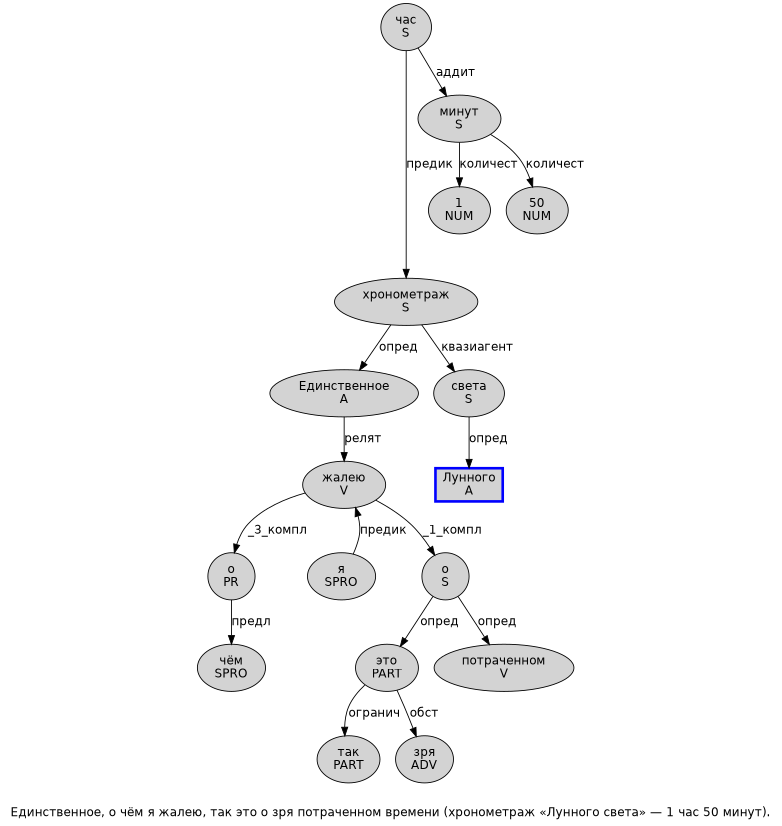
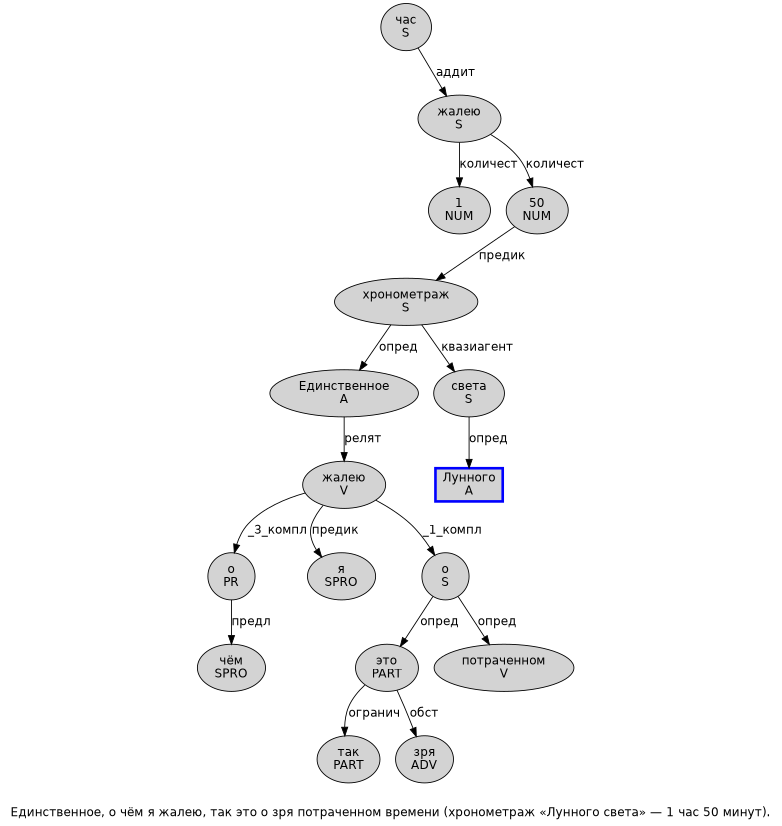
(459, 119) -> (459, 119)
(406, 160) -> (479, 251)
(359, 535) -> (311, 527)
